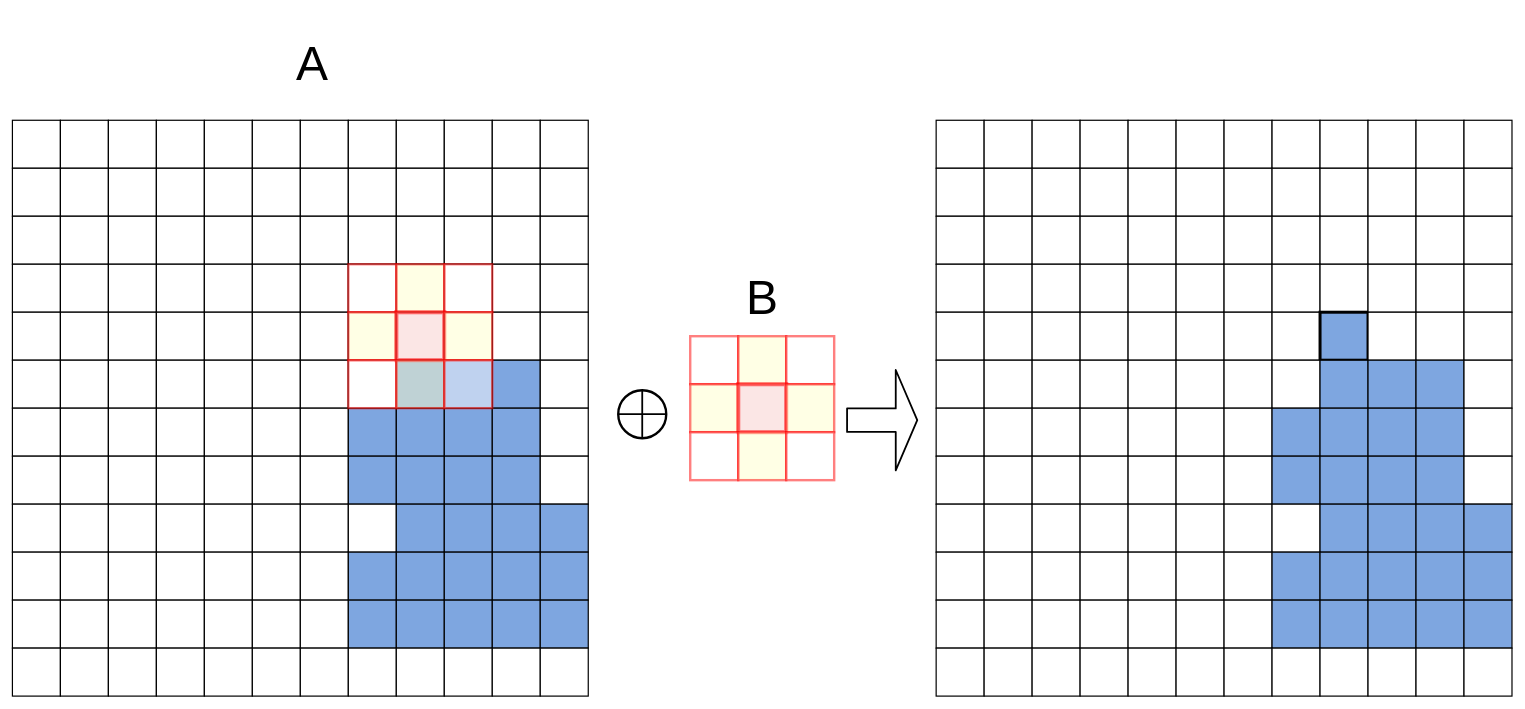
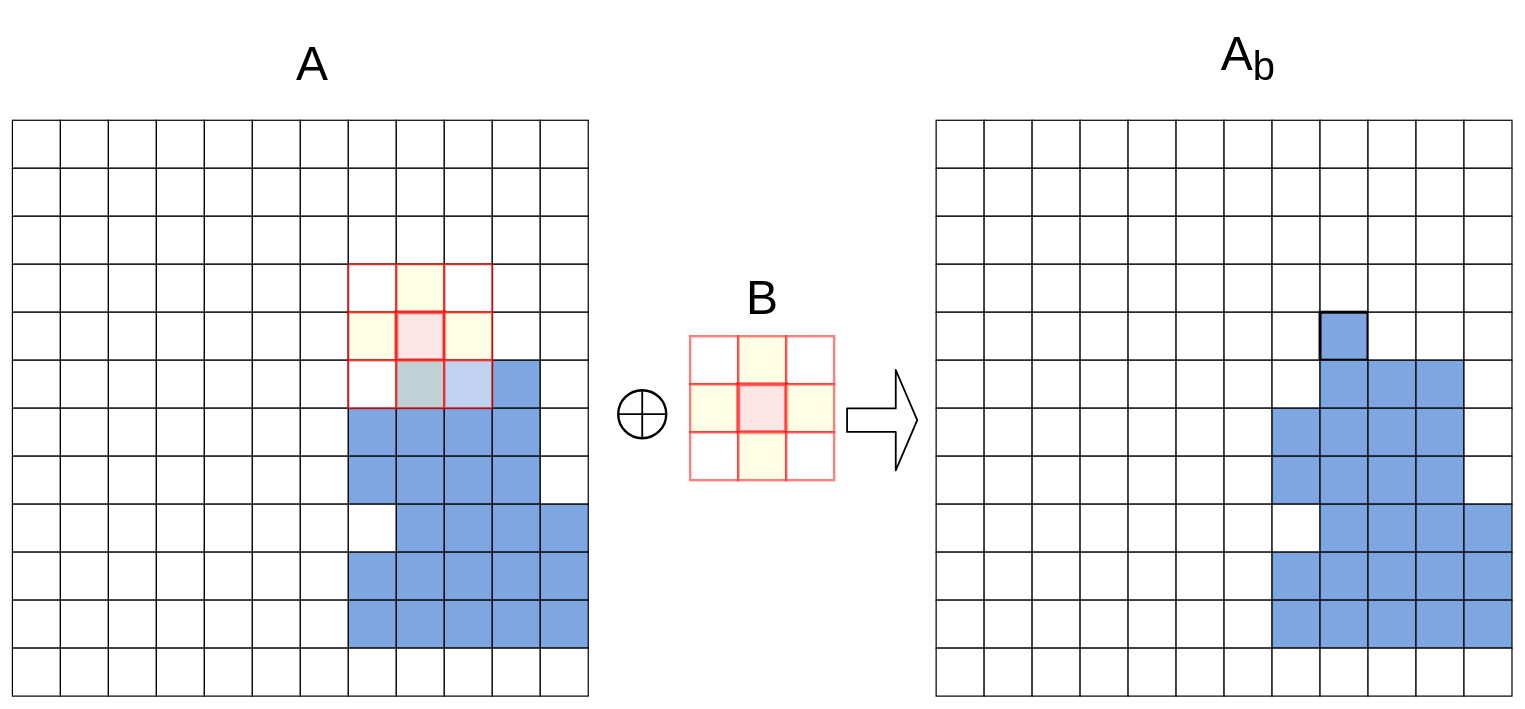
none -> (1248, 57)
